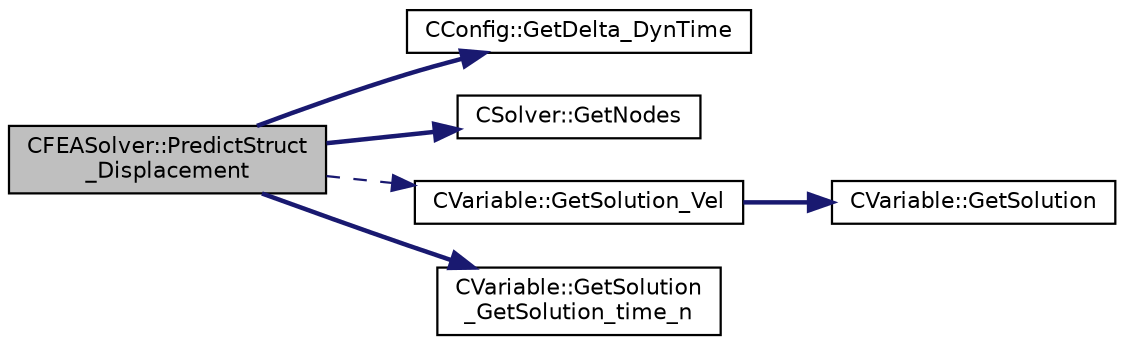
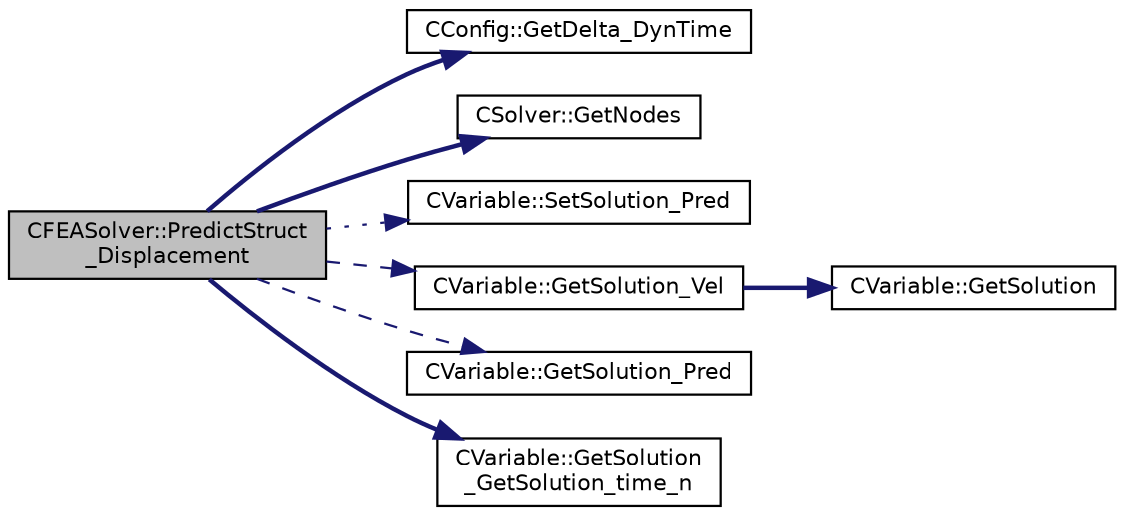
none -> (579, 202)
none -> (579, 373)
